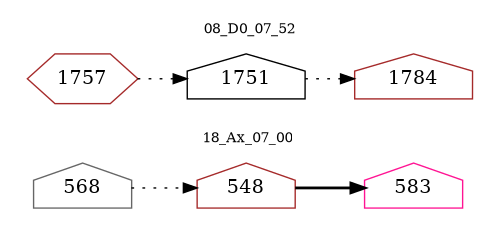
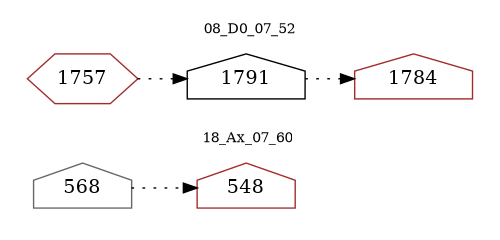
(246, 79) -> (246, 79)
(248, 139) -> (248, 139)
(414, 188) -> none
